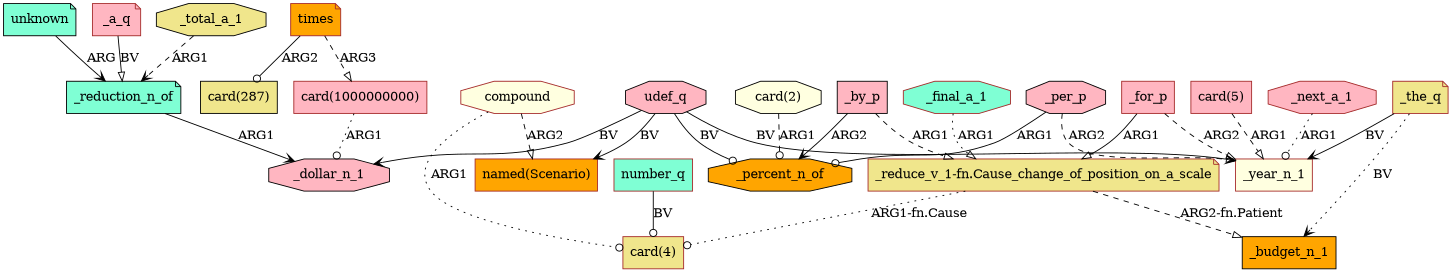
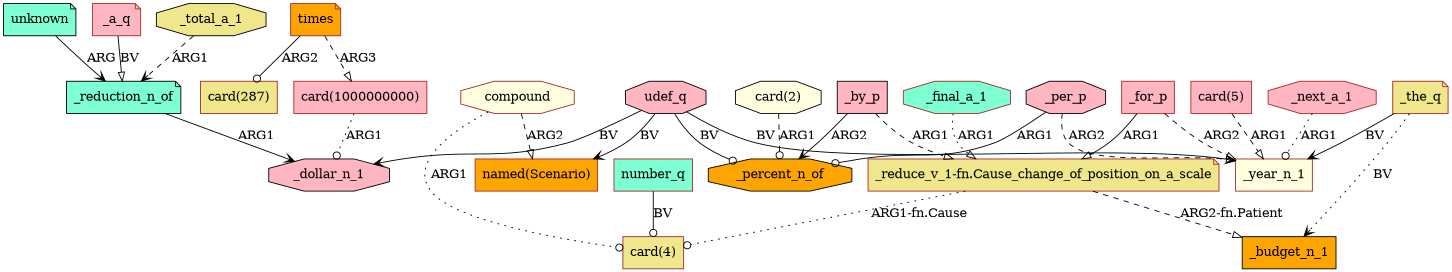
(239, 97) -> (239, 97)
